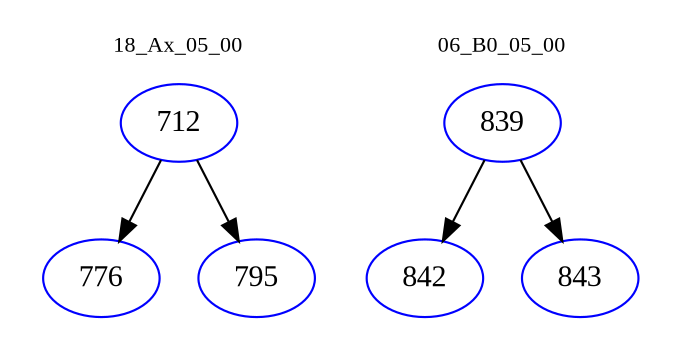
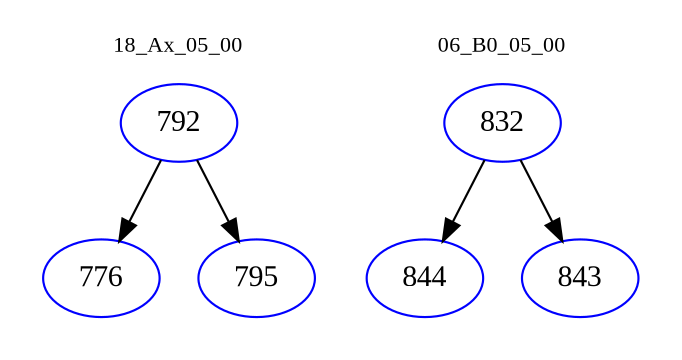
(179, 123) -> (179, 123)
(503, 123) -> (503, 123)
(425, 278) -> (425, 278)
